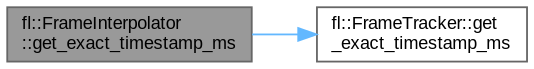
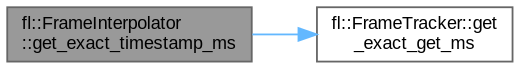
(422, 34) -> (415, 34)
